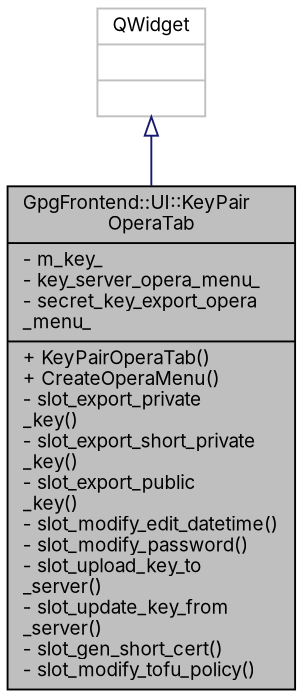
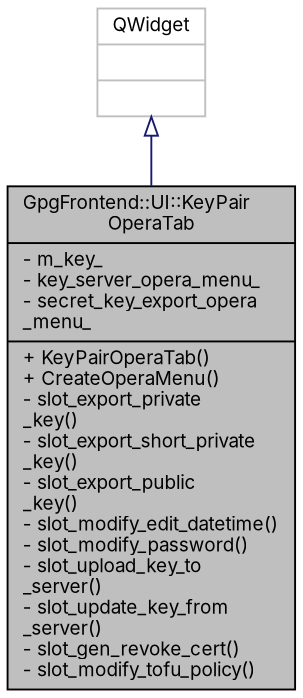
(123, 650) -> (131, 650)
